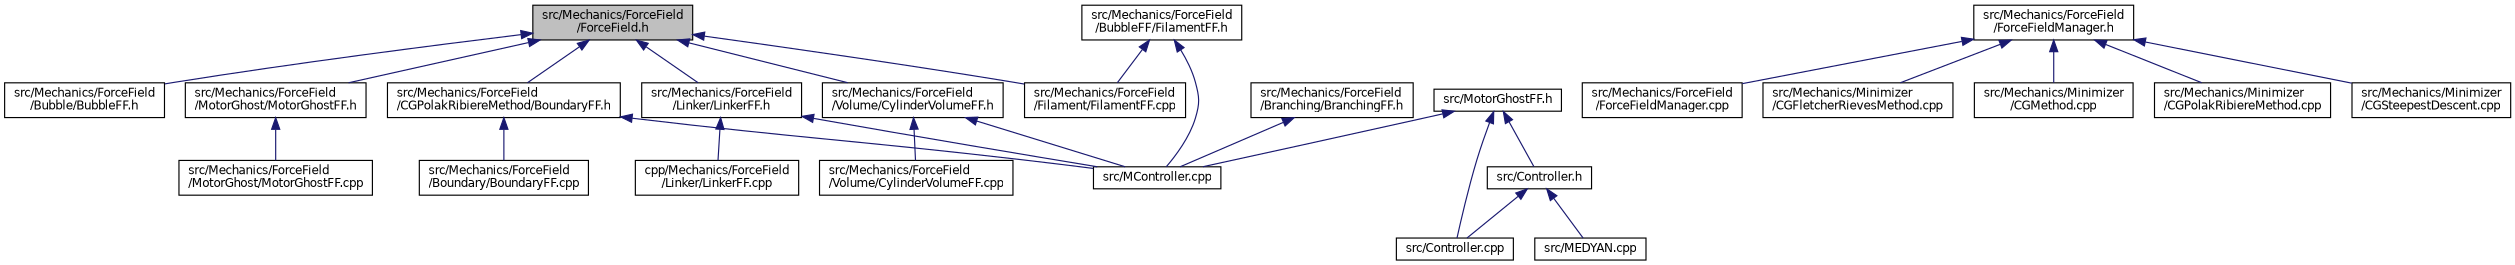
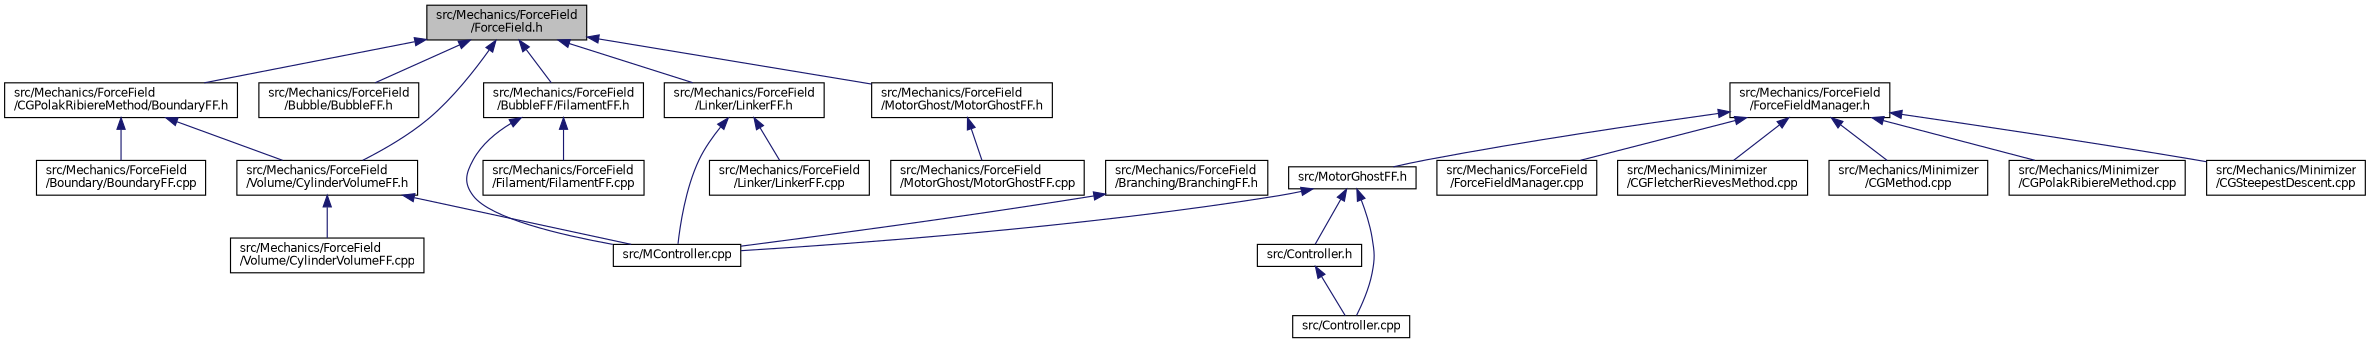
(864, 59) -> (539, 66)
none -> (1555, 138)
(863, 143) -> (230, 141)
(717, 178) -> (789, 178)
(1590, 249) -> none
